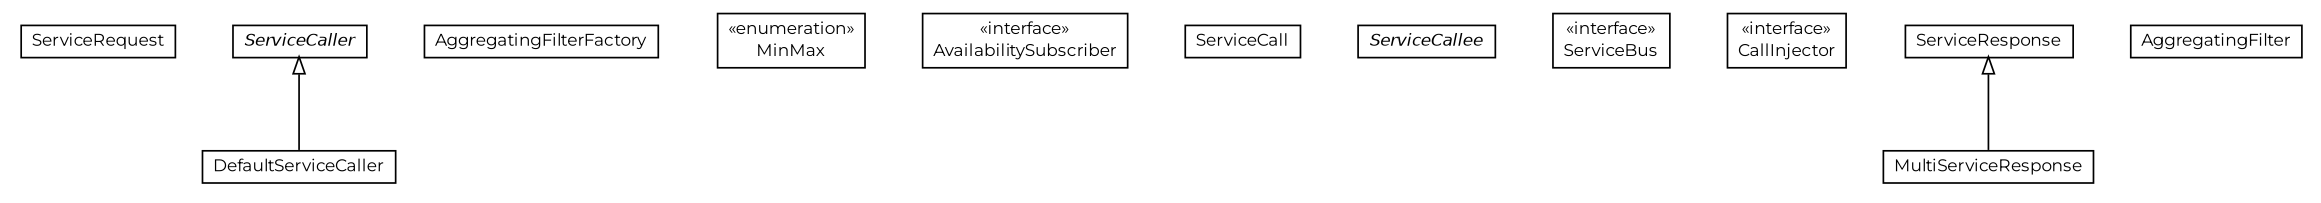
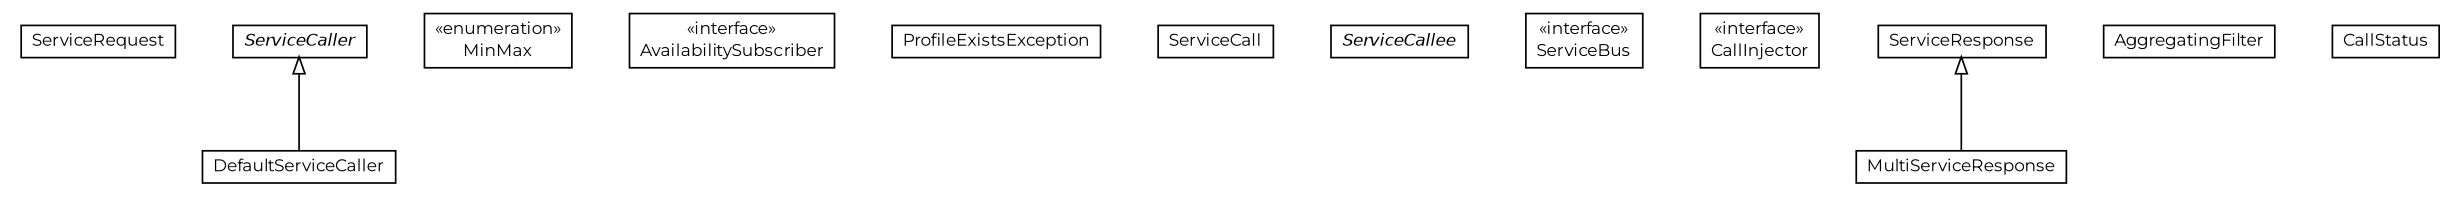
(541, 41) -> none
none -> (995, 41)
none -> (2385, 41)
